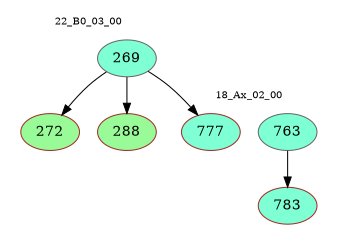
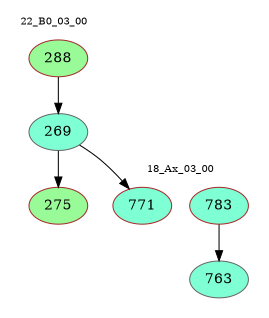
(127, 90) -> (58, 90)
(249, 96) -> (181, 169)
(50, 132) -> (58, 206)
(211, 132) -> (142, 206)
(288, 164) -> (219, 238)
